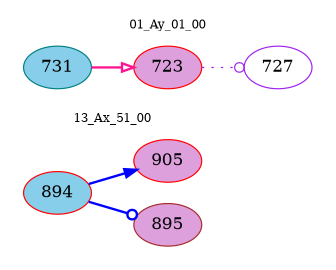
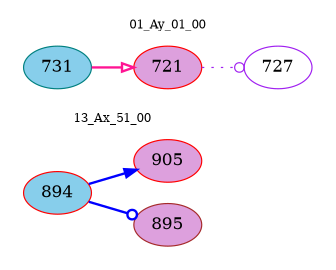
(168, 67) -> (168, 67)
